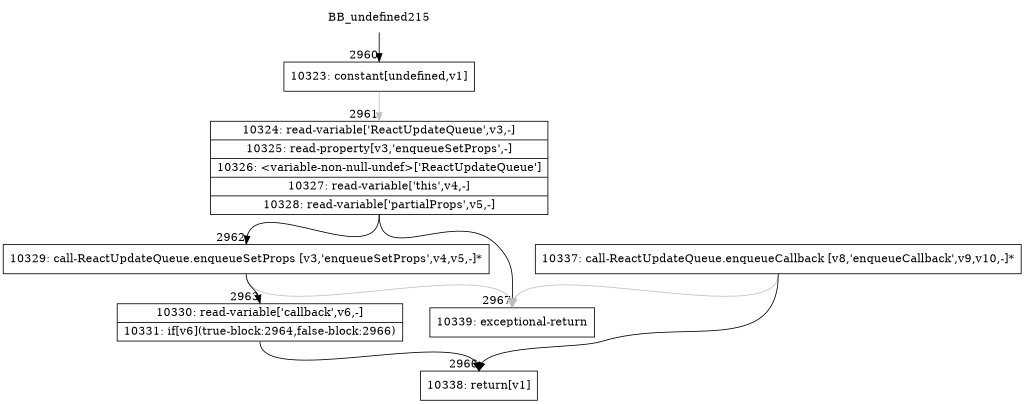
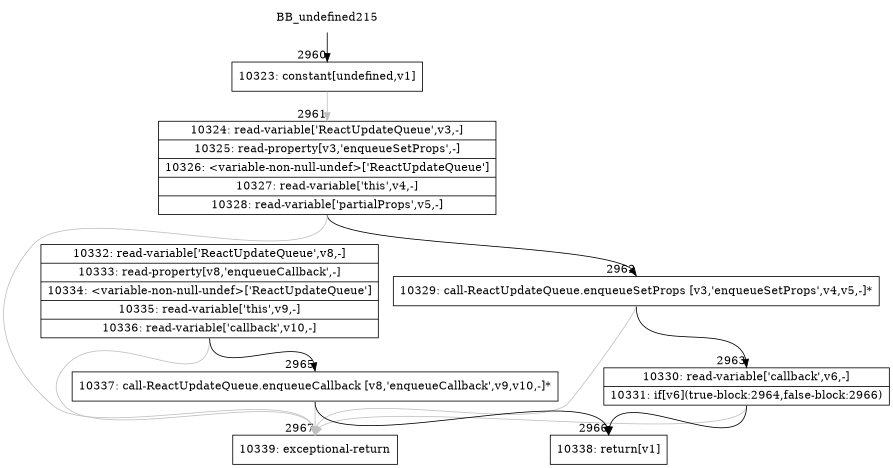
(461, 231) -> (4, 308)
none -> (210, 291)
none -> (534, 420)
